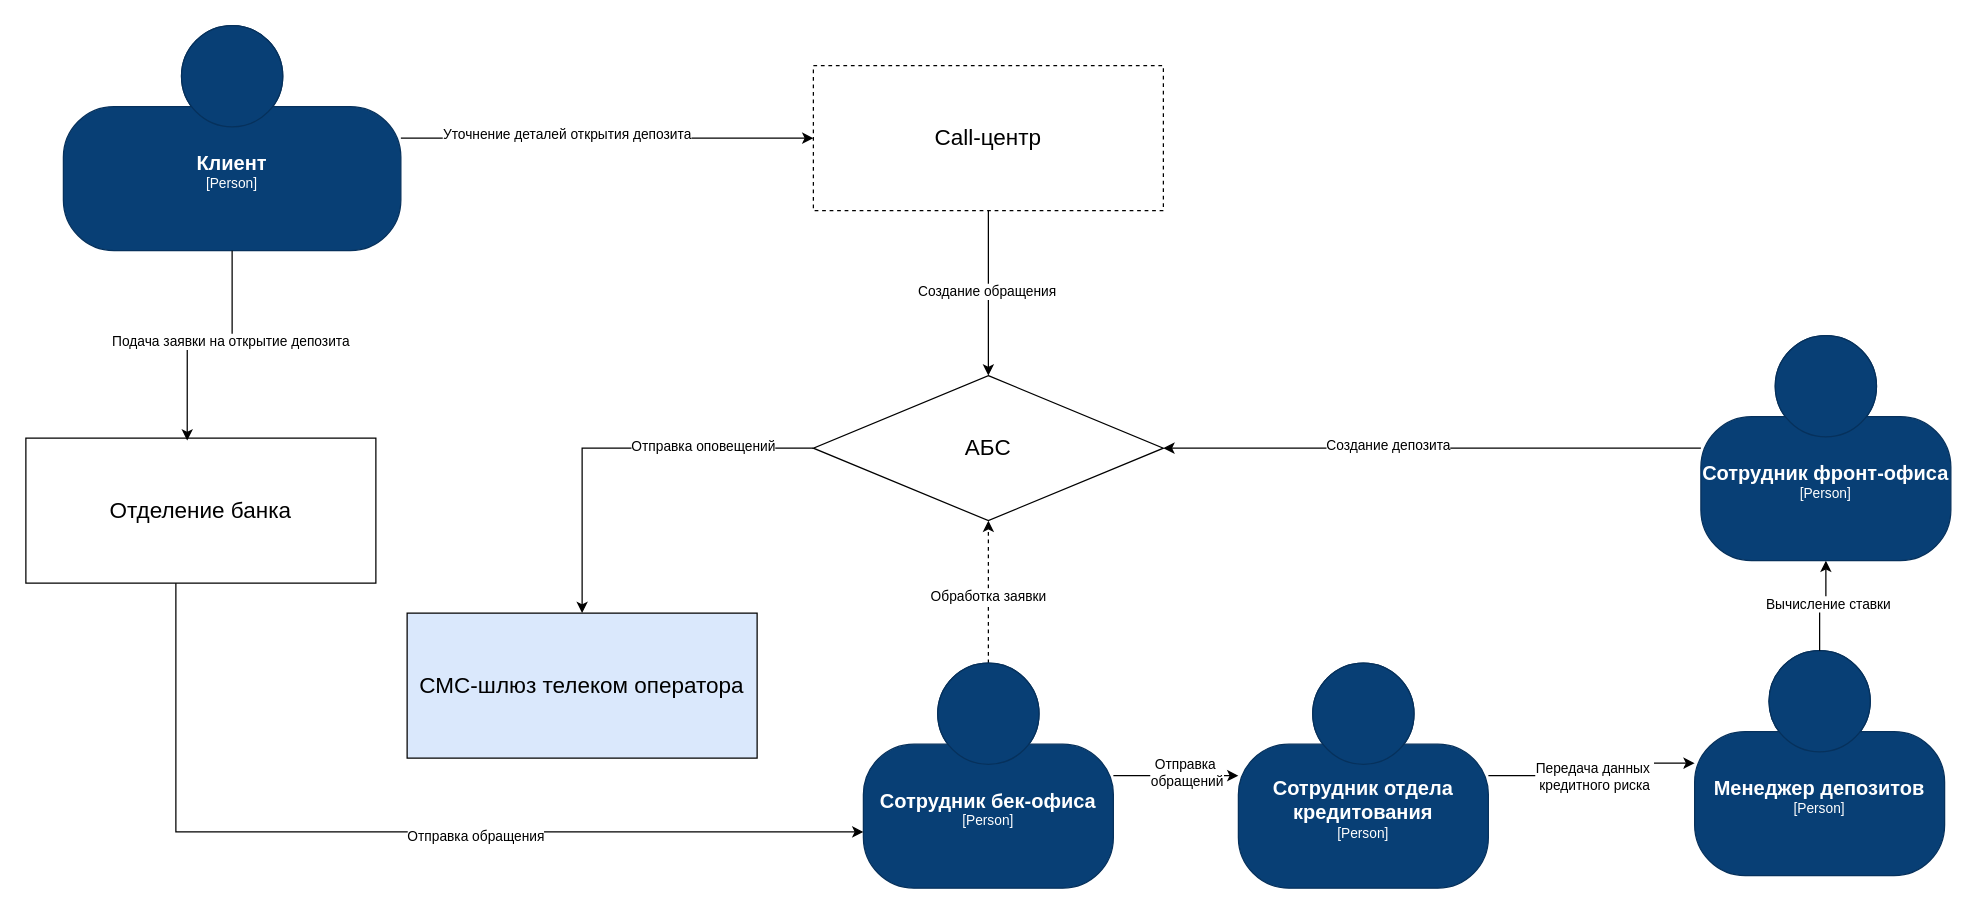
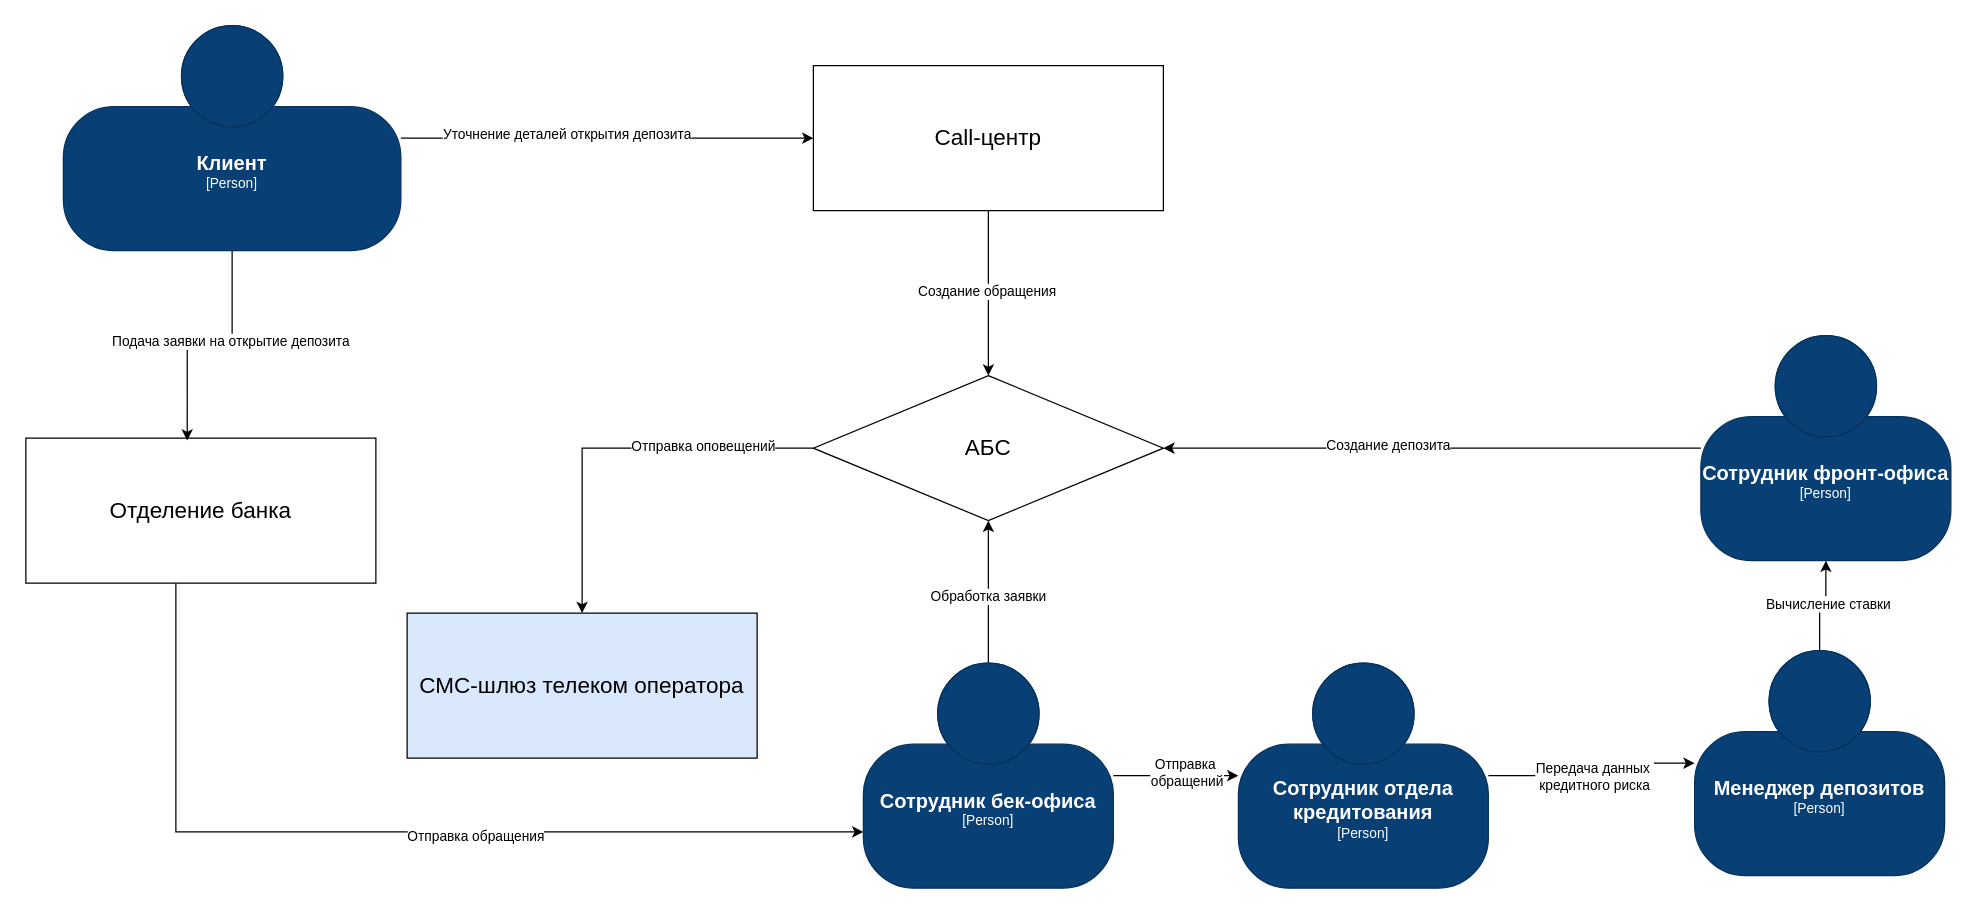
(988, 138) -> (988, 138)
(988, 560) -> (988, 560)
